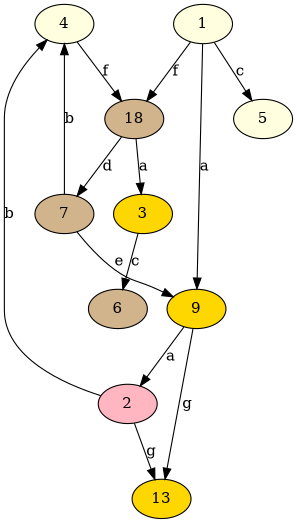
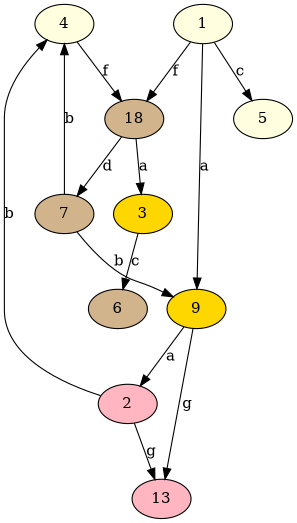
(120, 261) -> (120, 261)
(162, 499) -> (162, 499)
